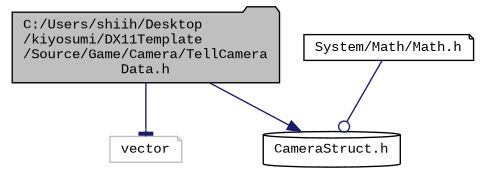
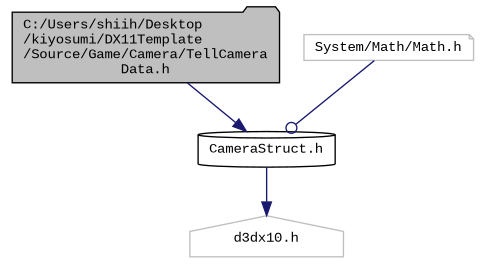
(389, 47) -> (389, 47)
(146, 149) -> none
none -> (267, 238)
